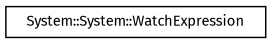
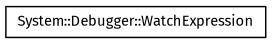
(136, 22) -> (136, 22)
